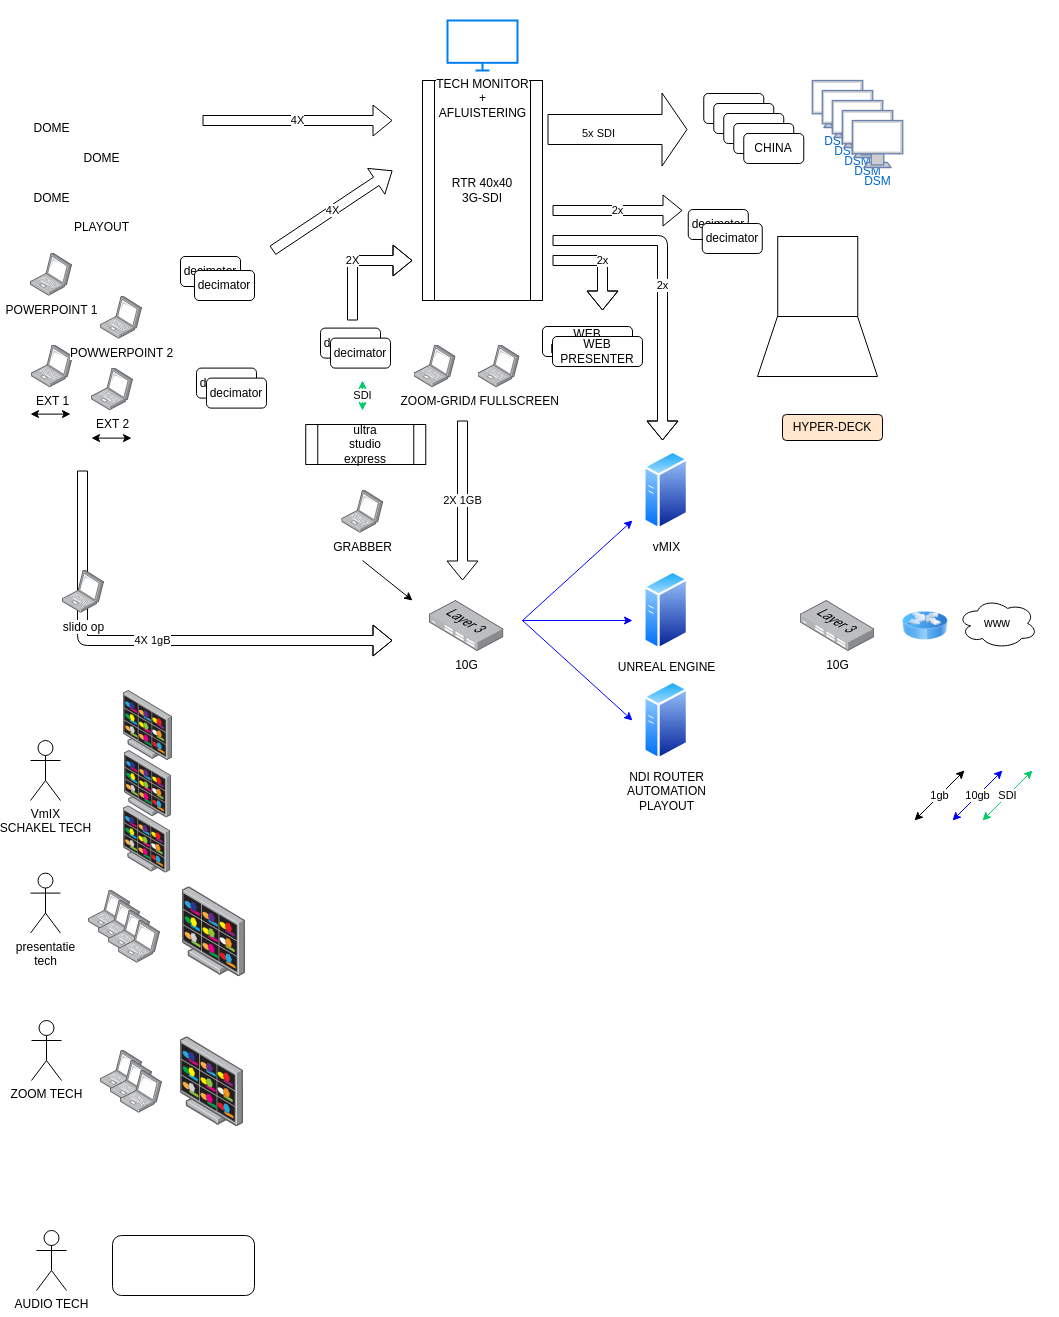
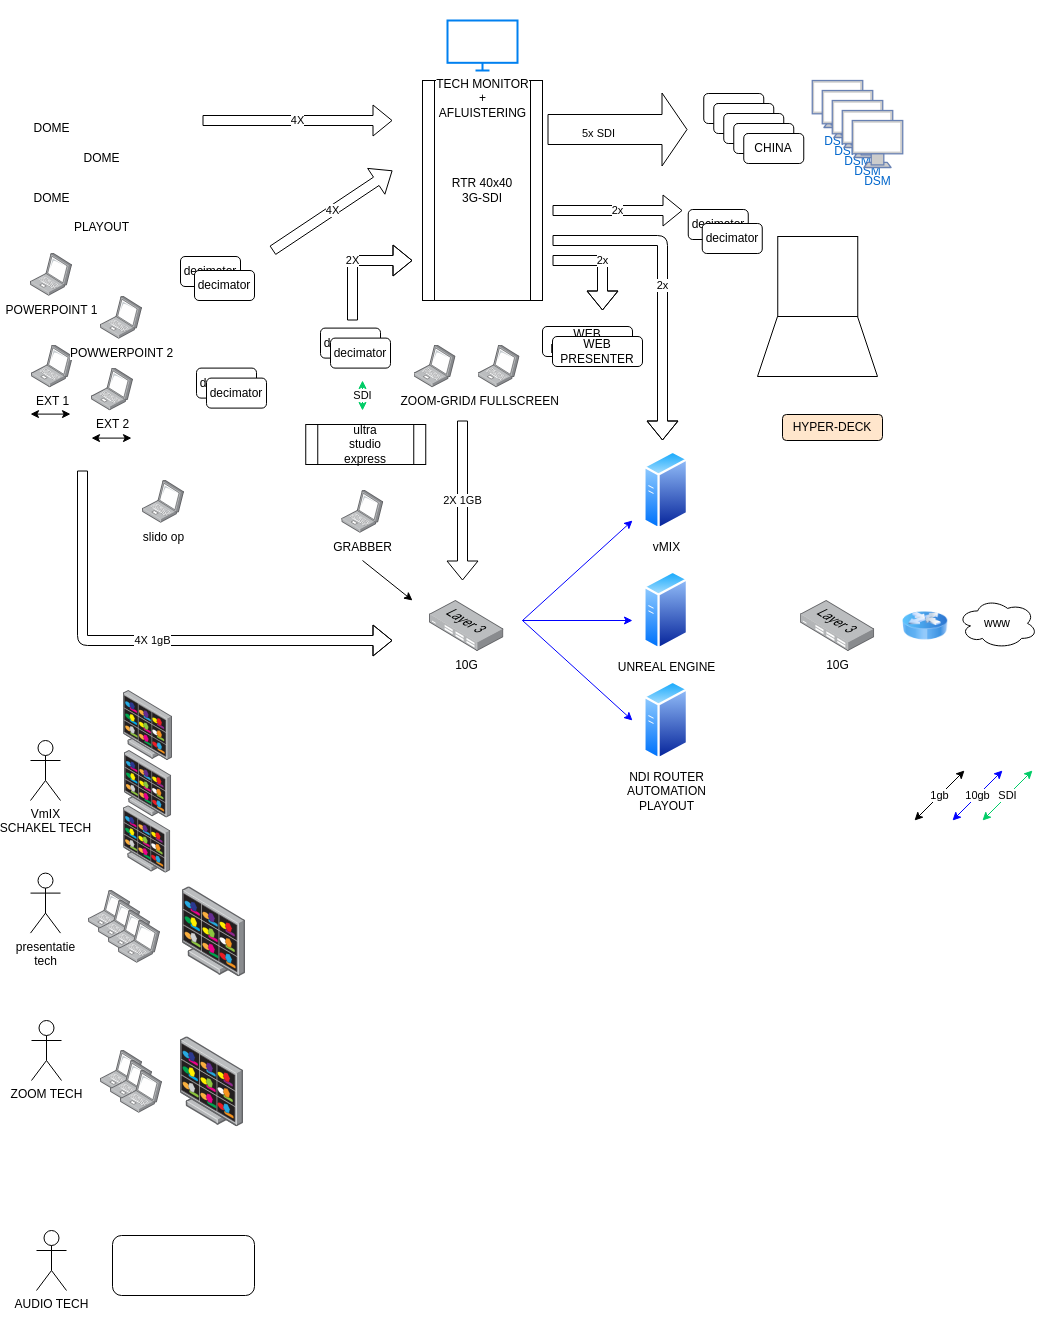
(84, 592) -> (164, 502)
